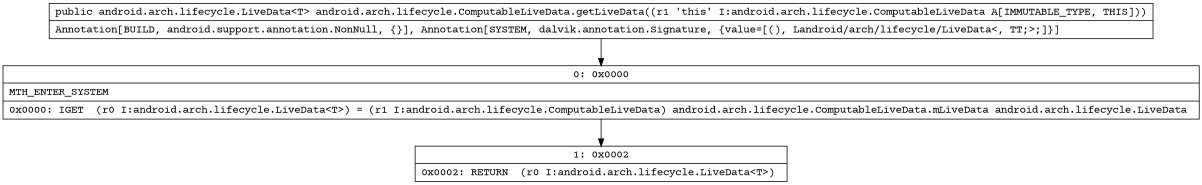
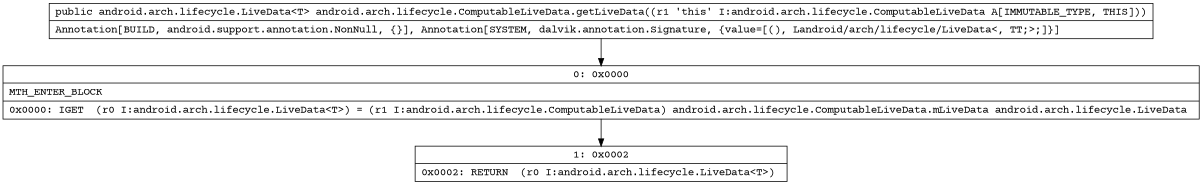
(59, 92) -> (56, 92)
